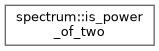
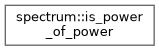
(80, 25) -> (80, 25)
